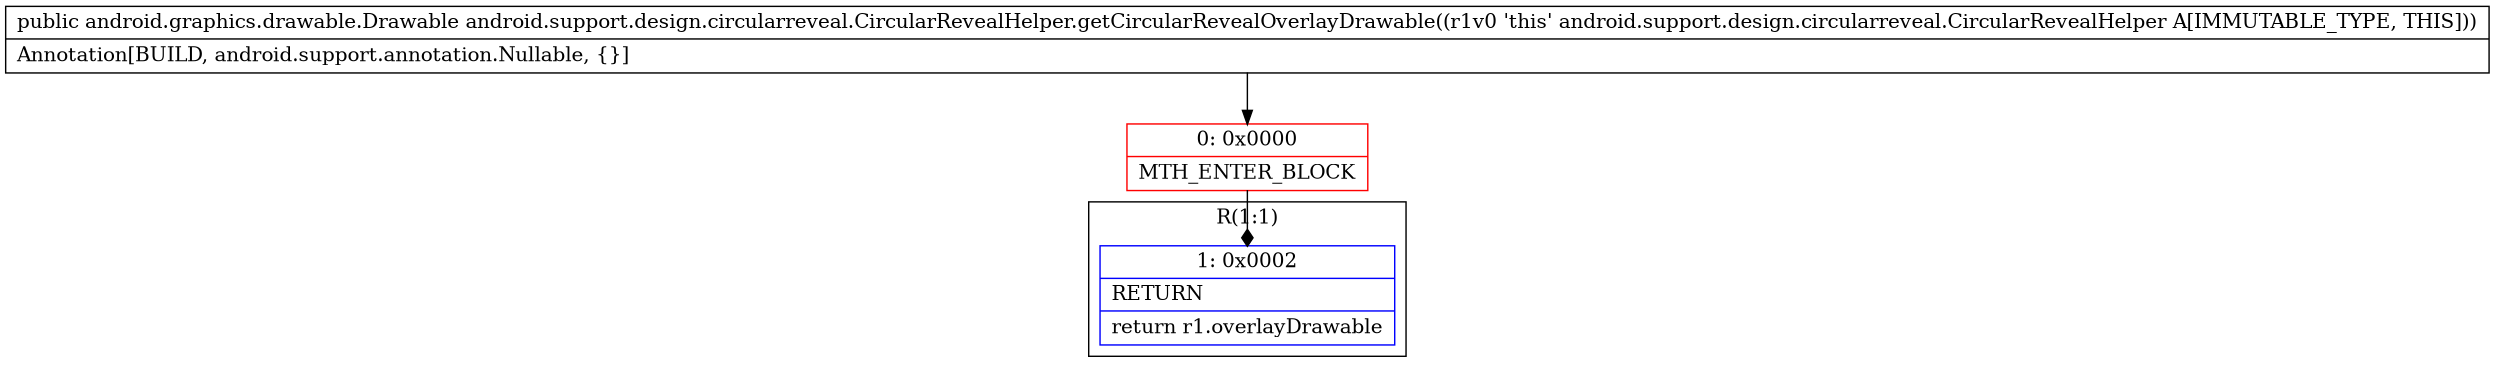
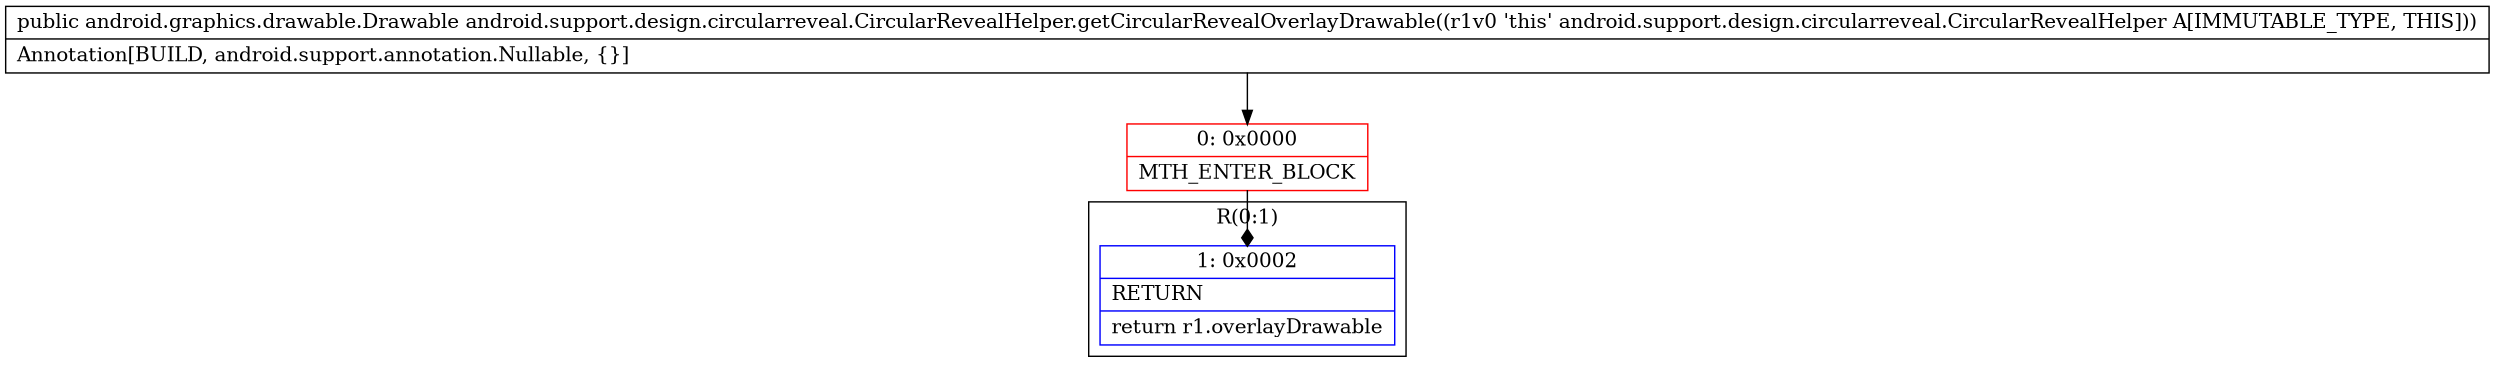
(1247, 218) -> (1247, 218)
